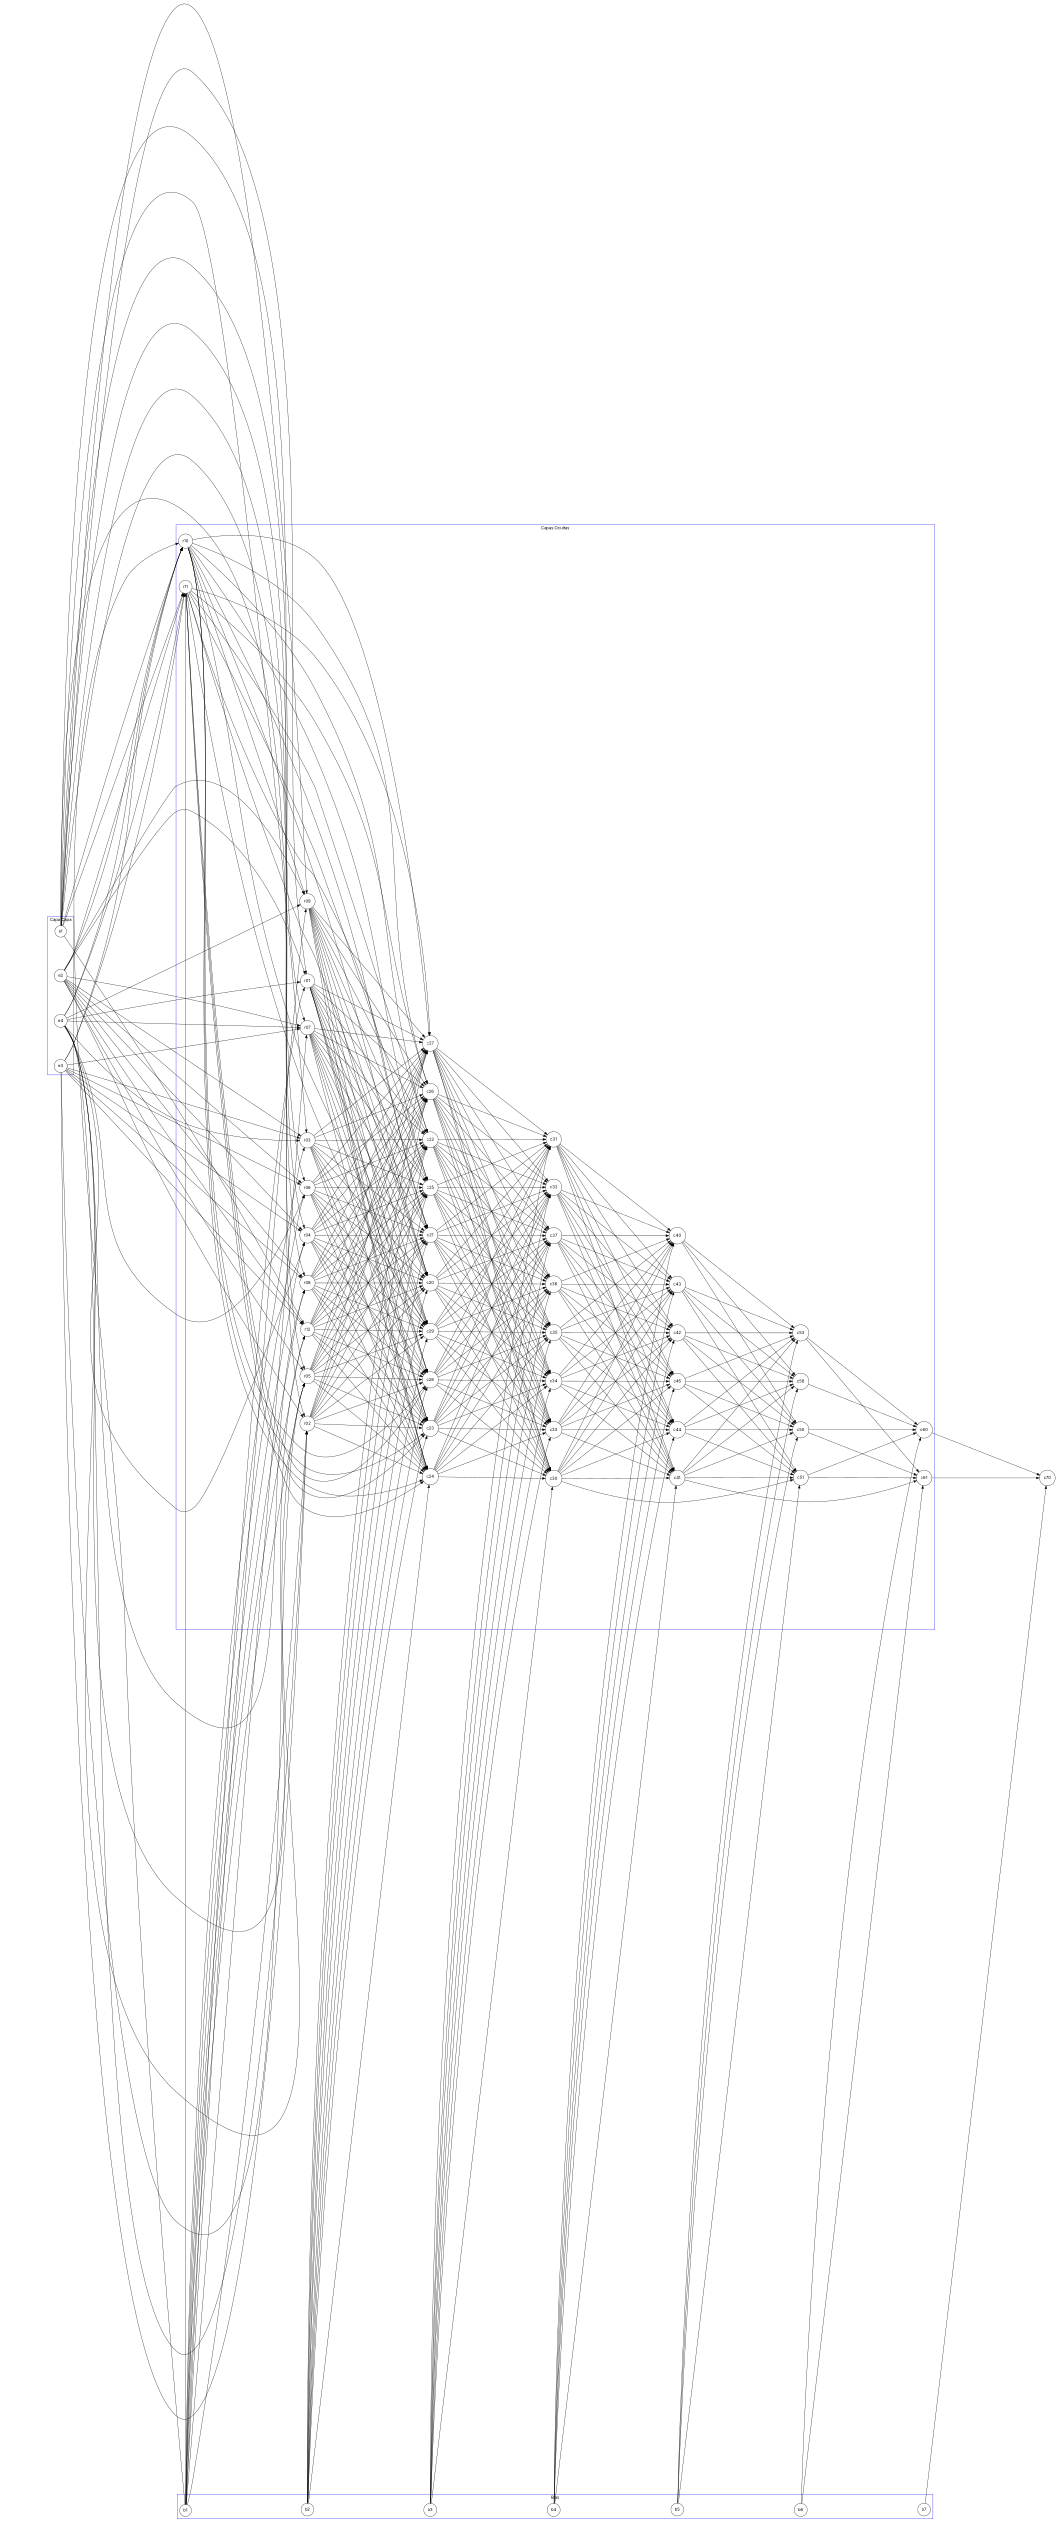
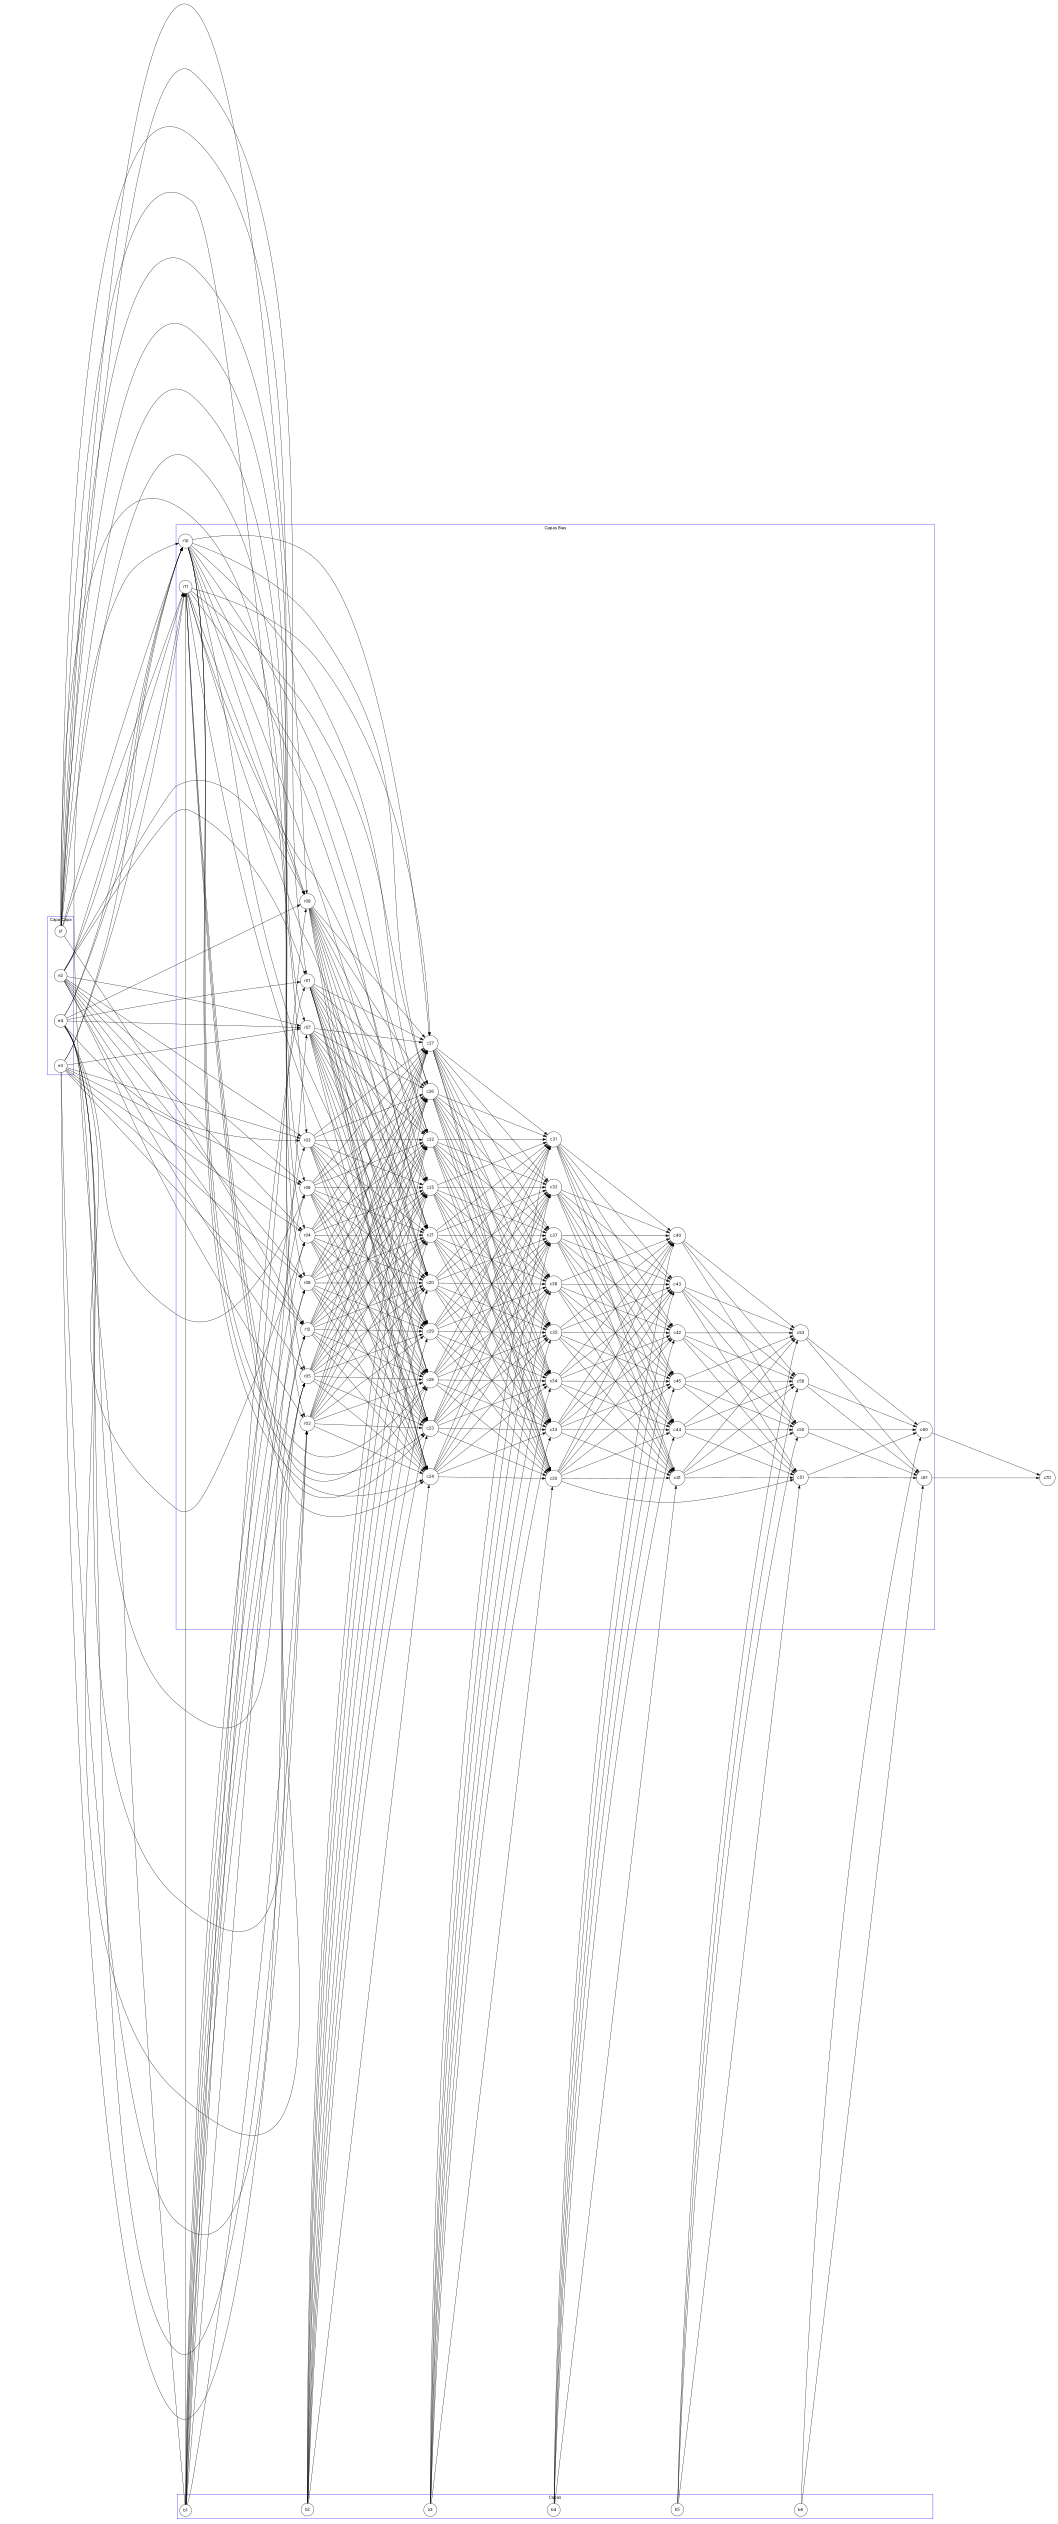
(555, 528) -> (555, 528)
(324, 878) -> (246, 742)
(799, 1501) -> (859, 1427)
(555, 2498) -> (555, 2498)
(924, 2510) -> none
